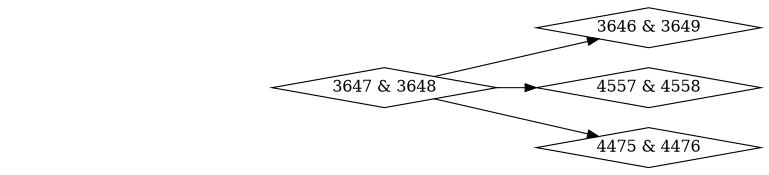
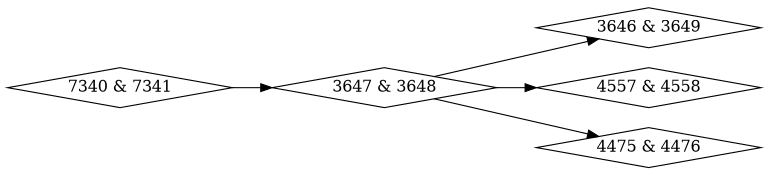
none -> (120, 88)
